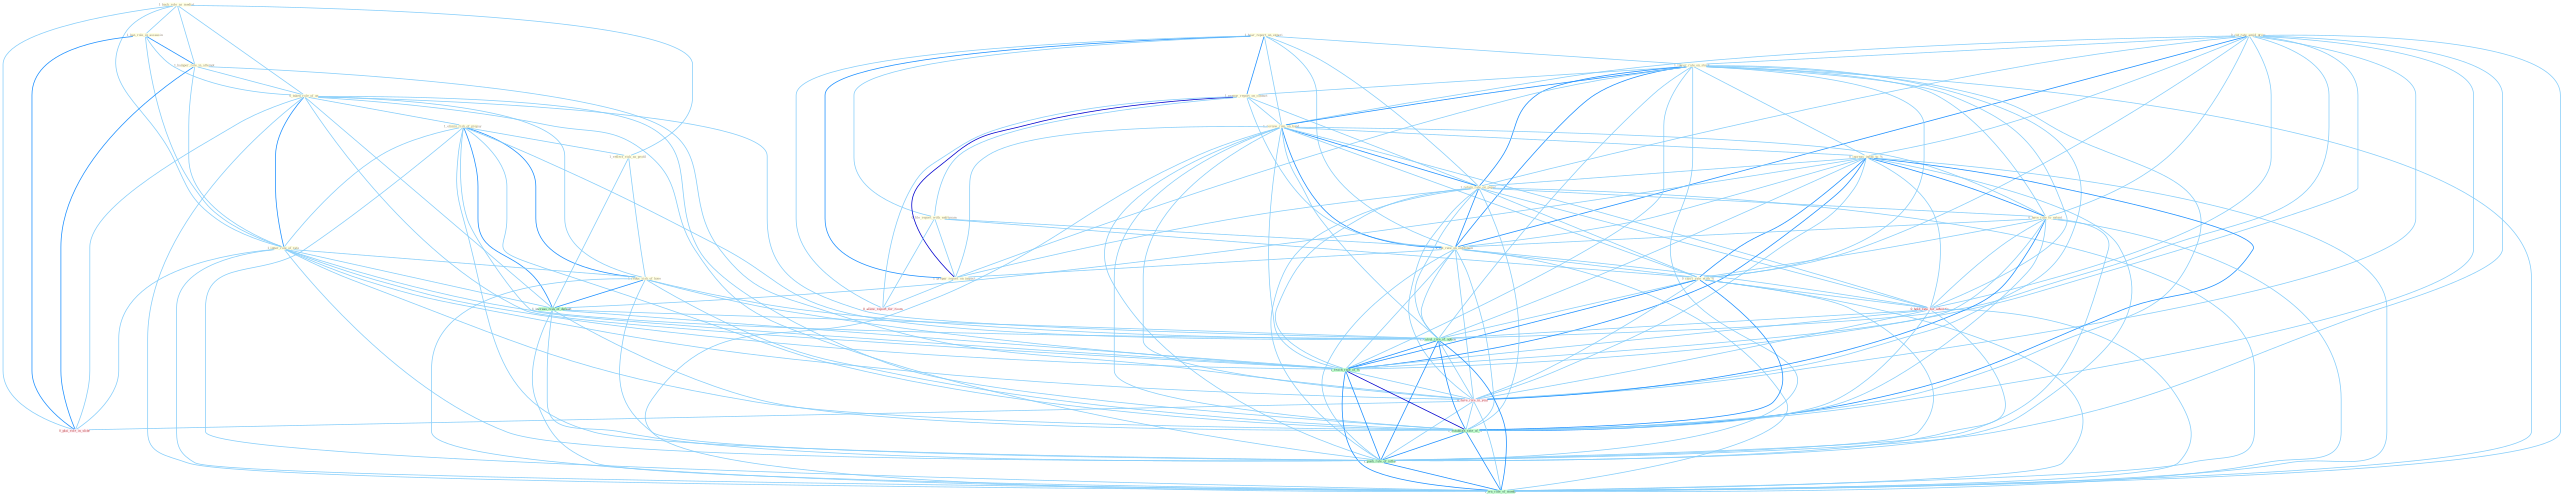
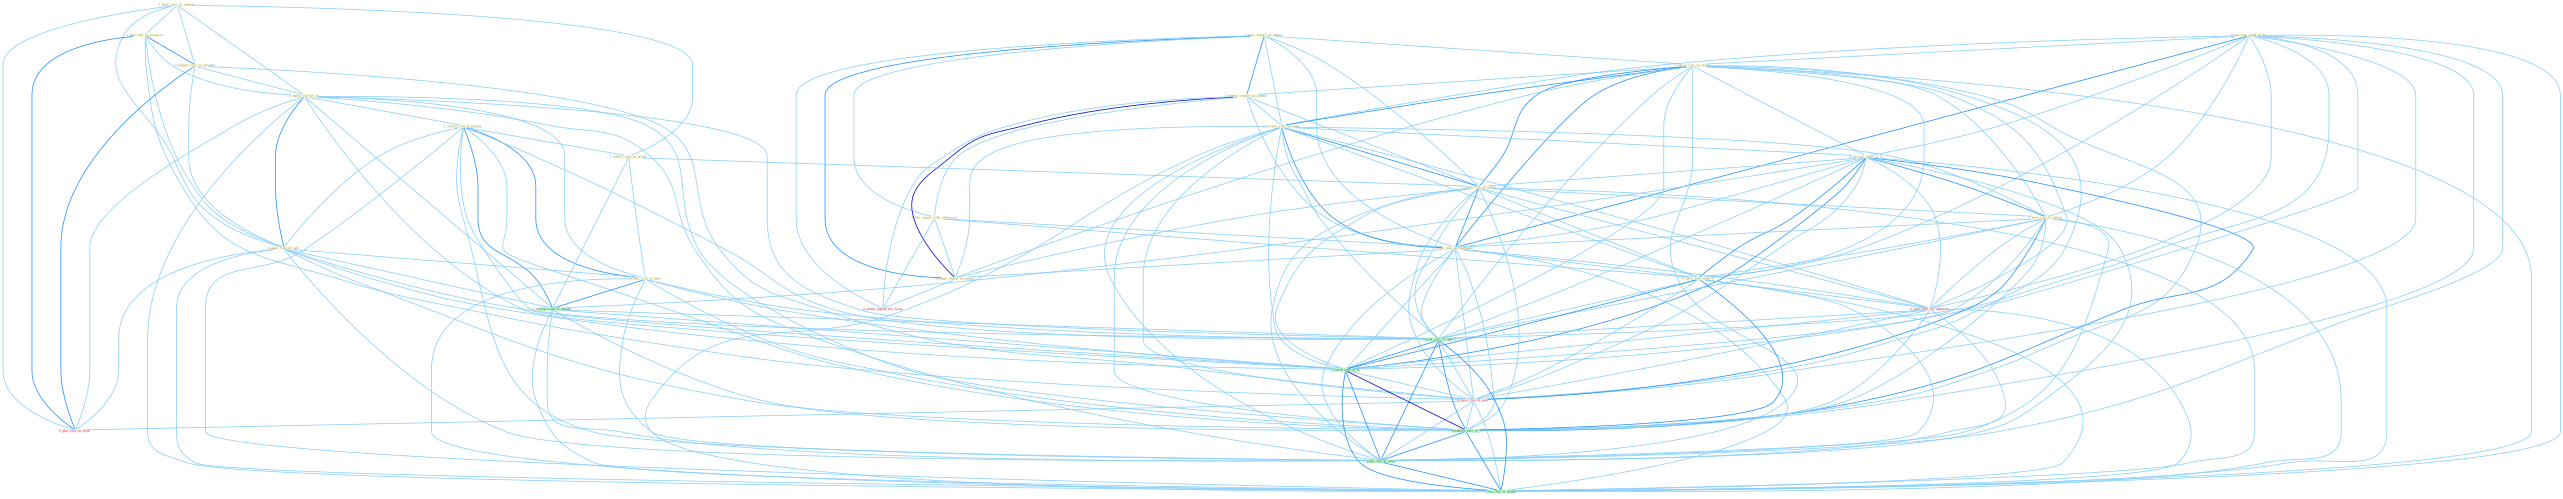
(1859, 98) -> (1054, 172)
none -> (1758, 277)
(778, 357) -> (724, 354)
